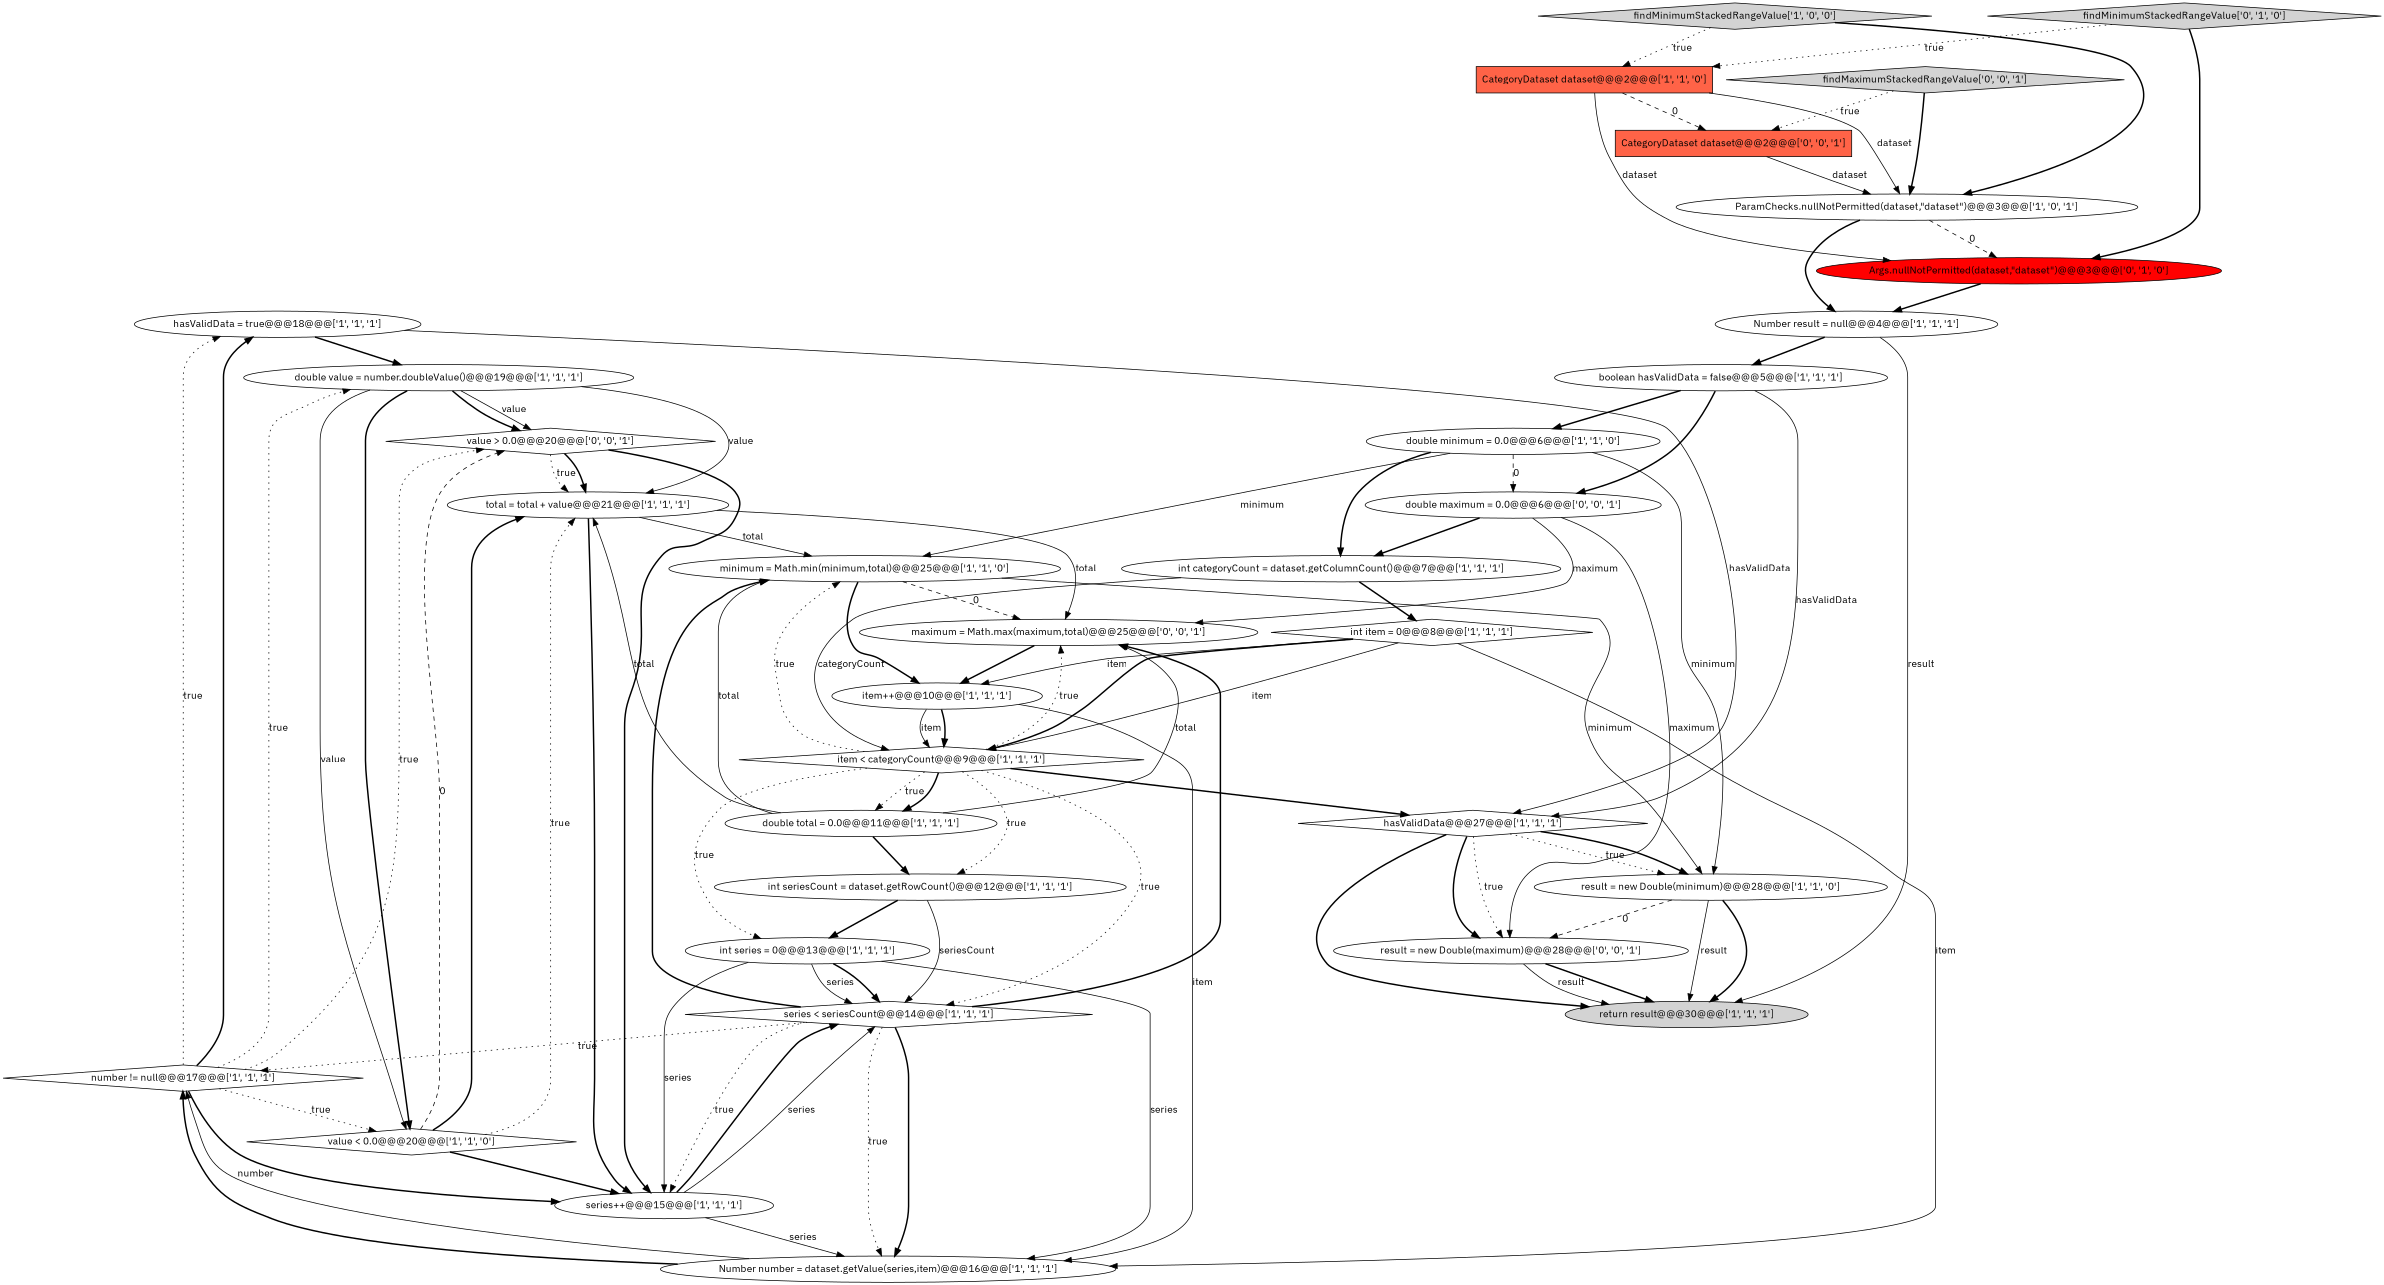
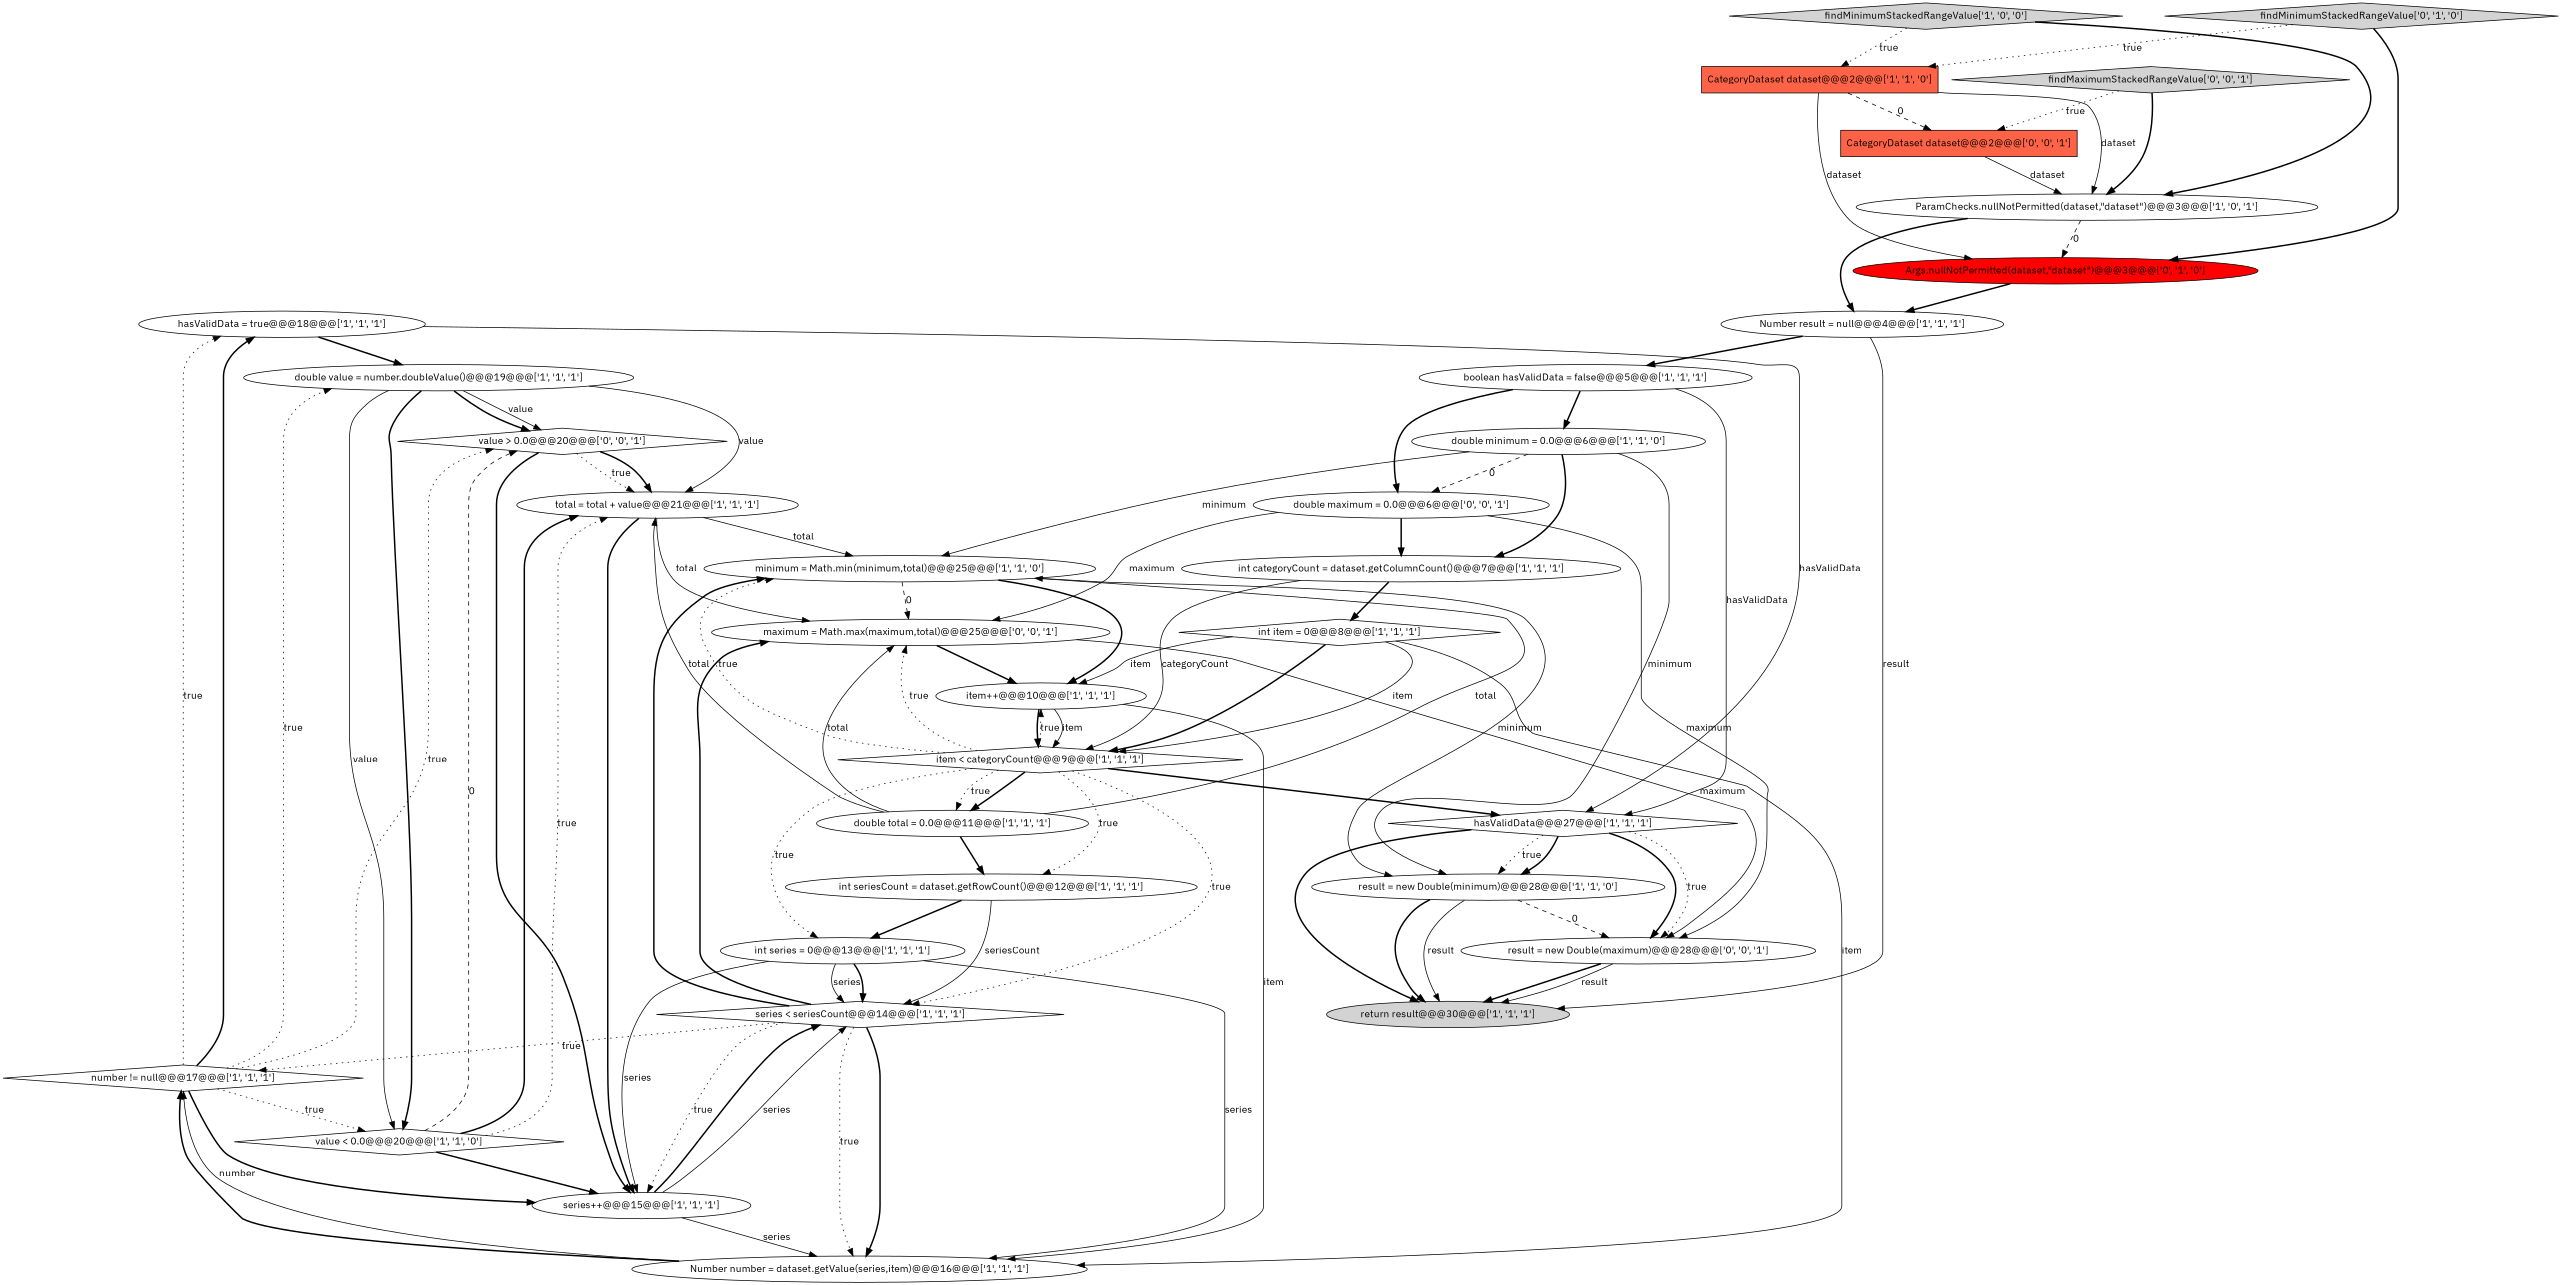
none -> (1041, 732)
none -> (1491, 735)
